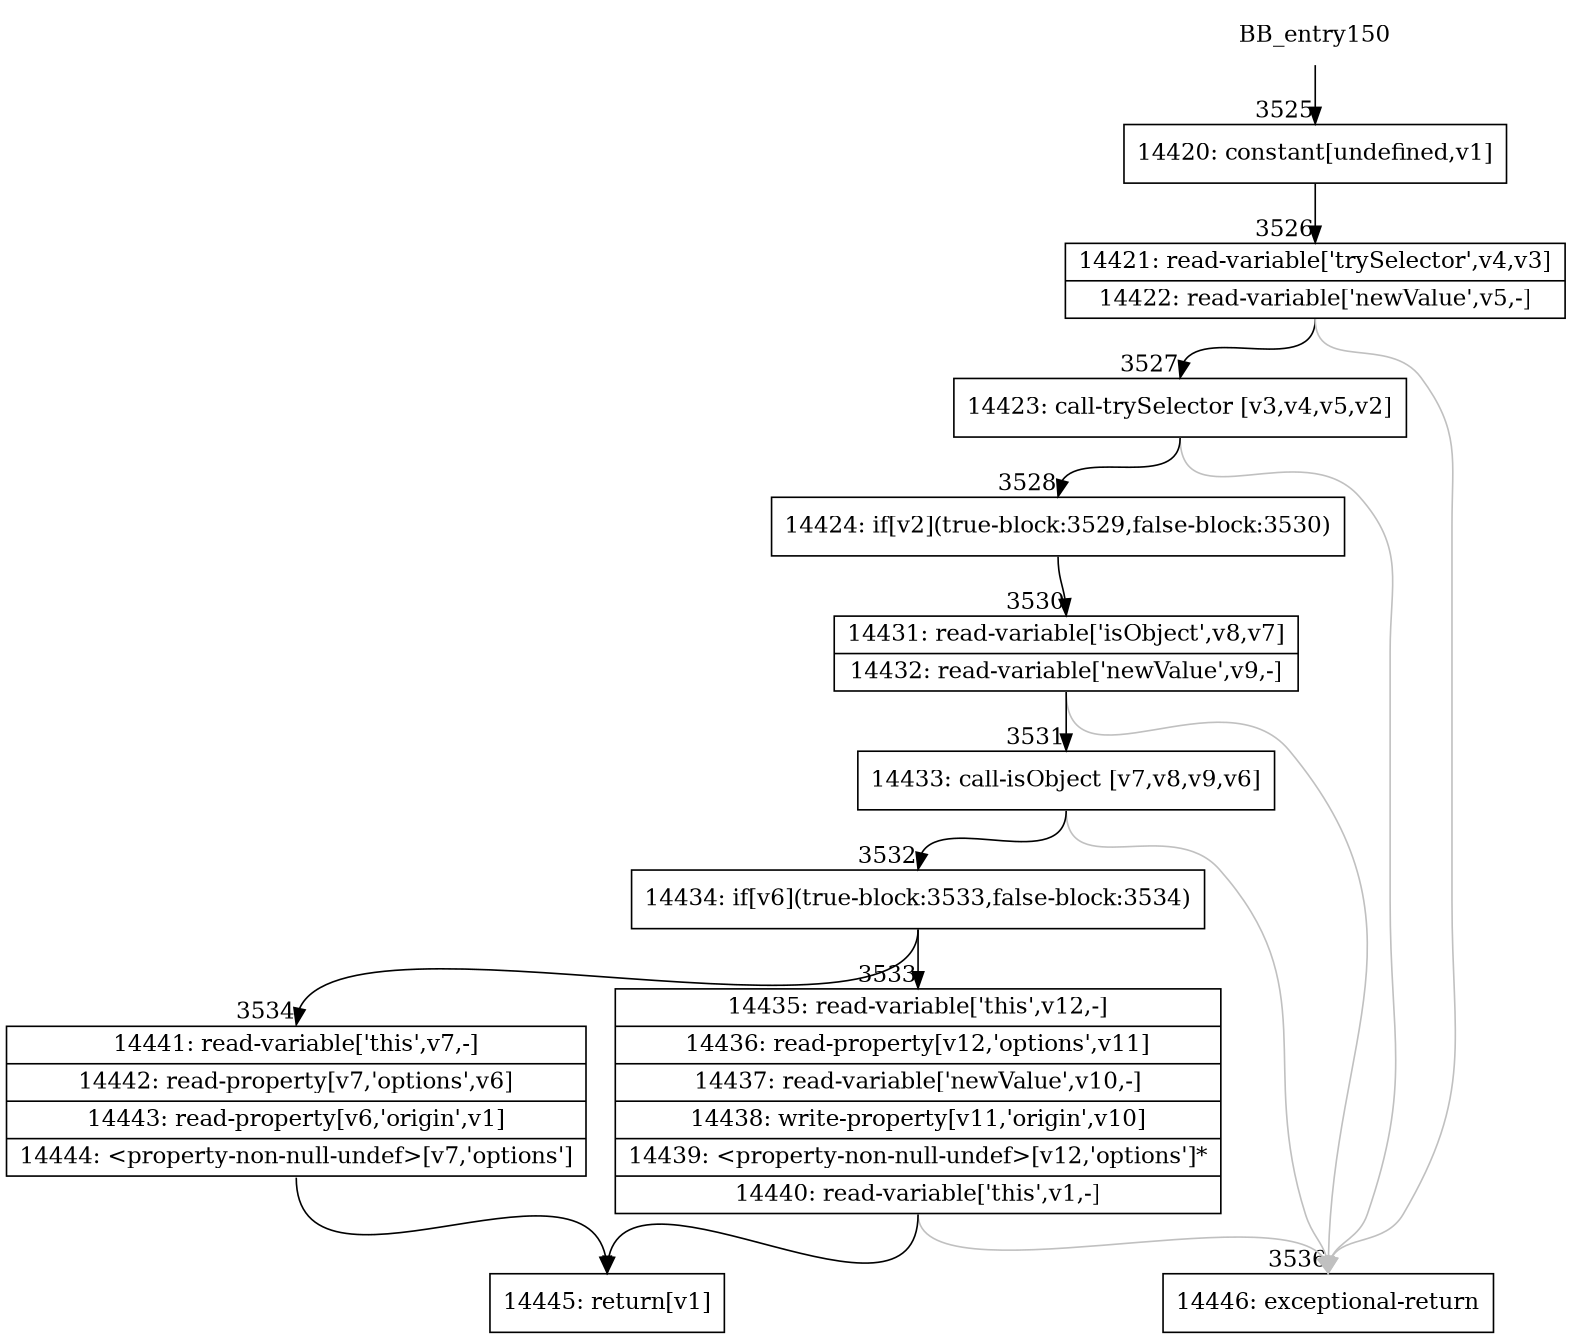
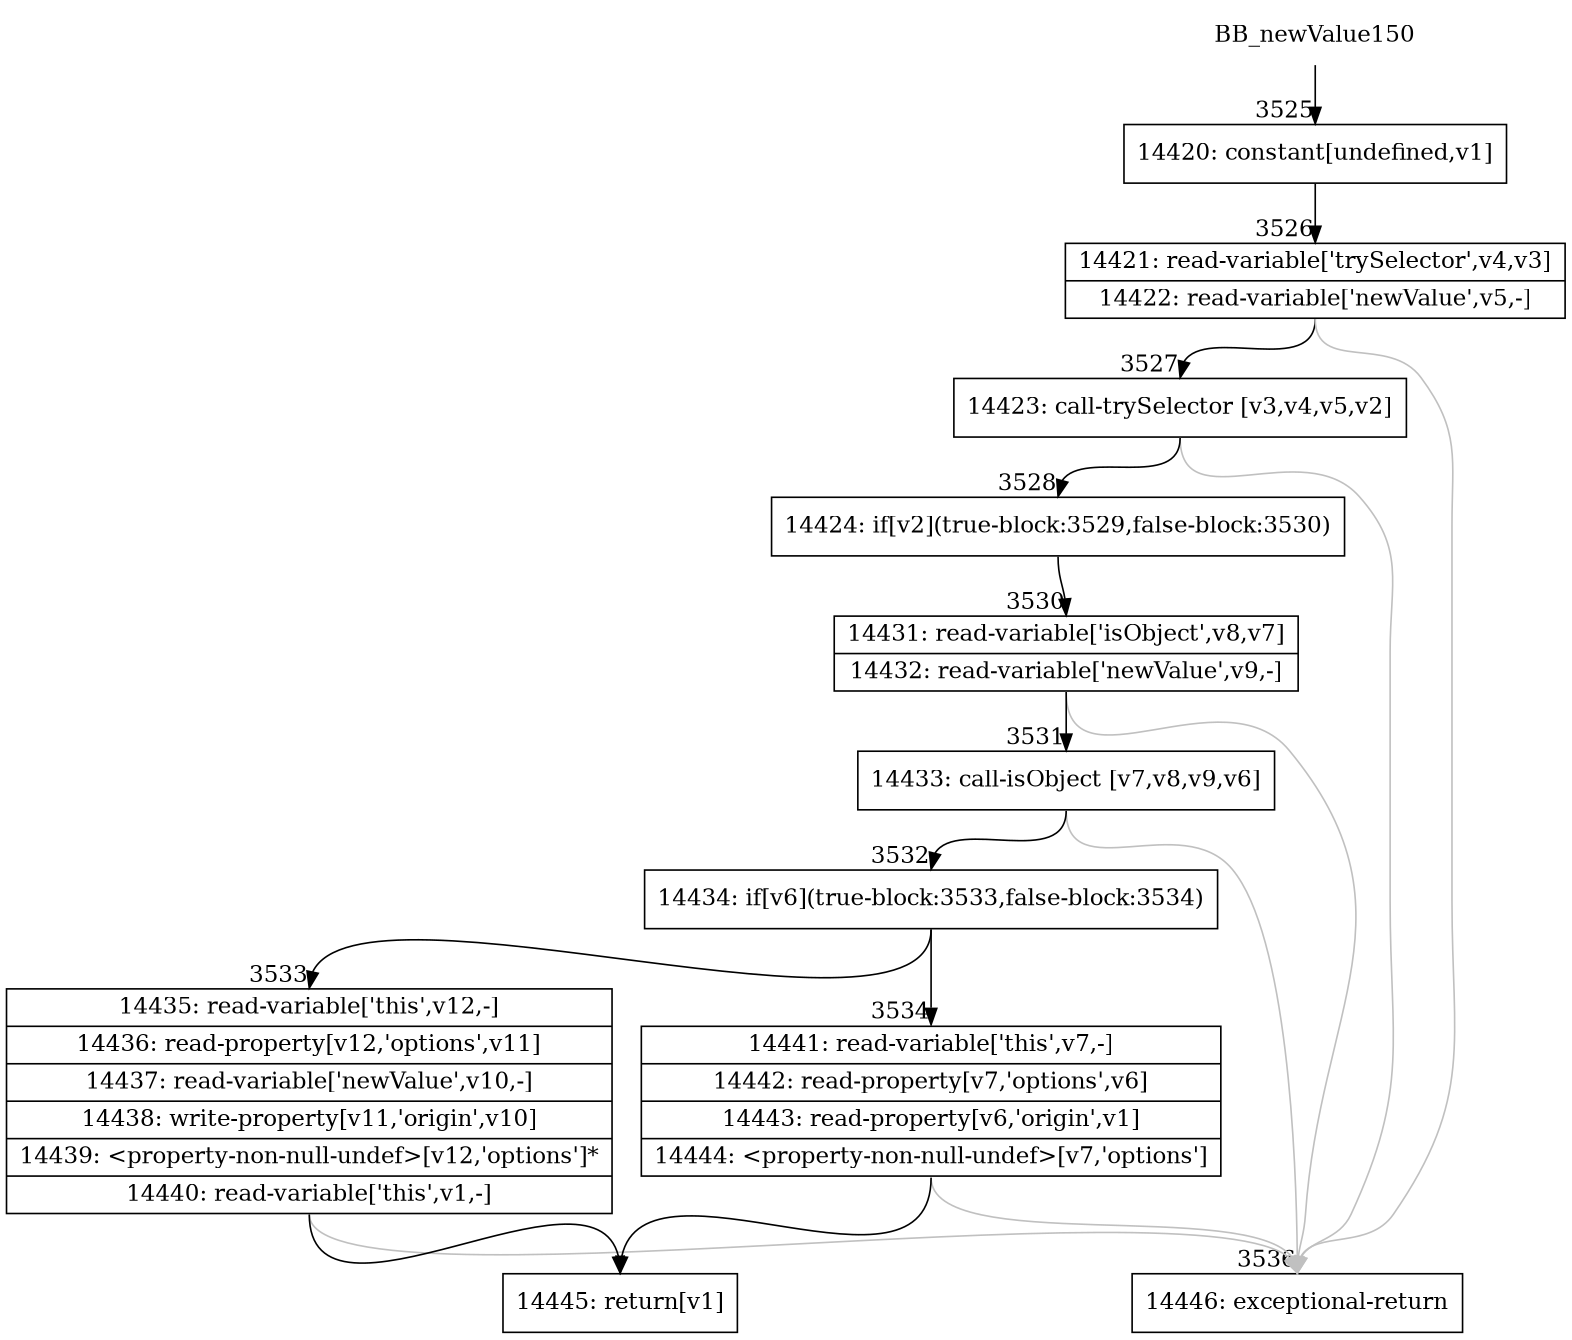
(1315, 36) -> (1315, 36)
none -> (1068, 1223)
